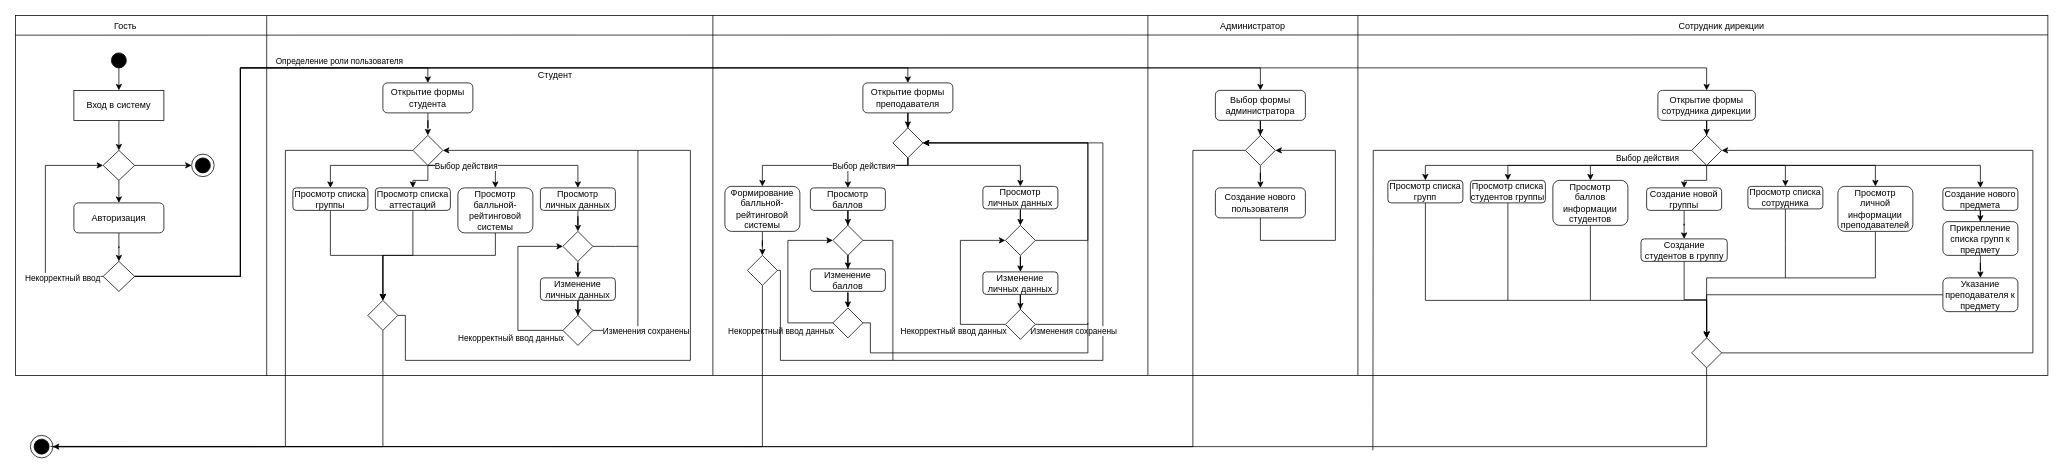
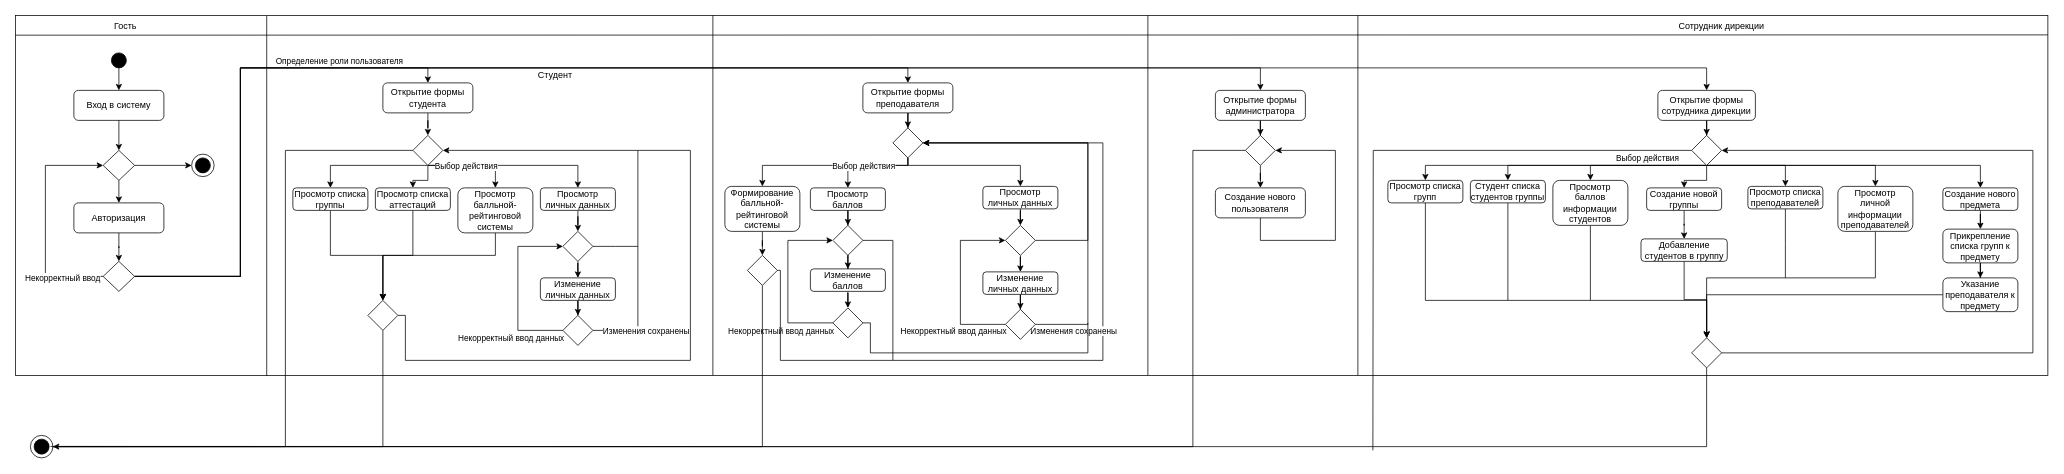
(1253, 27) -> none
(119, 105) -> (119, 105)
(1260, 105) -> (1260, 105)
(1508, 192) -> (1508, 192)
(1785, 198) -> (1785, 198)
(1980, 239) -> (1980, 246)
(1685, 250) -> (1685, 250)
